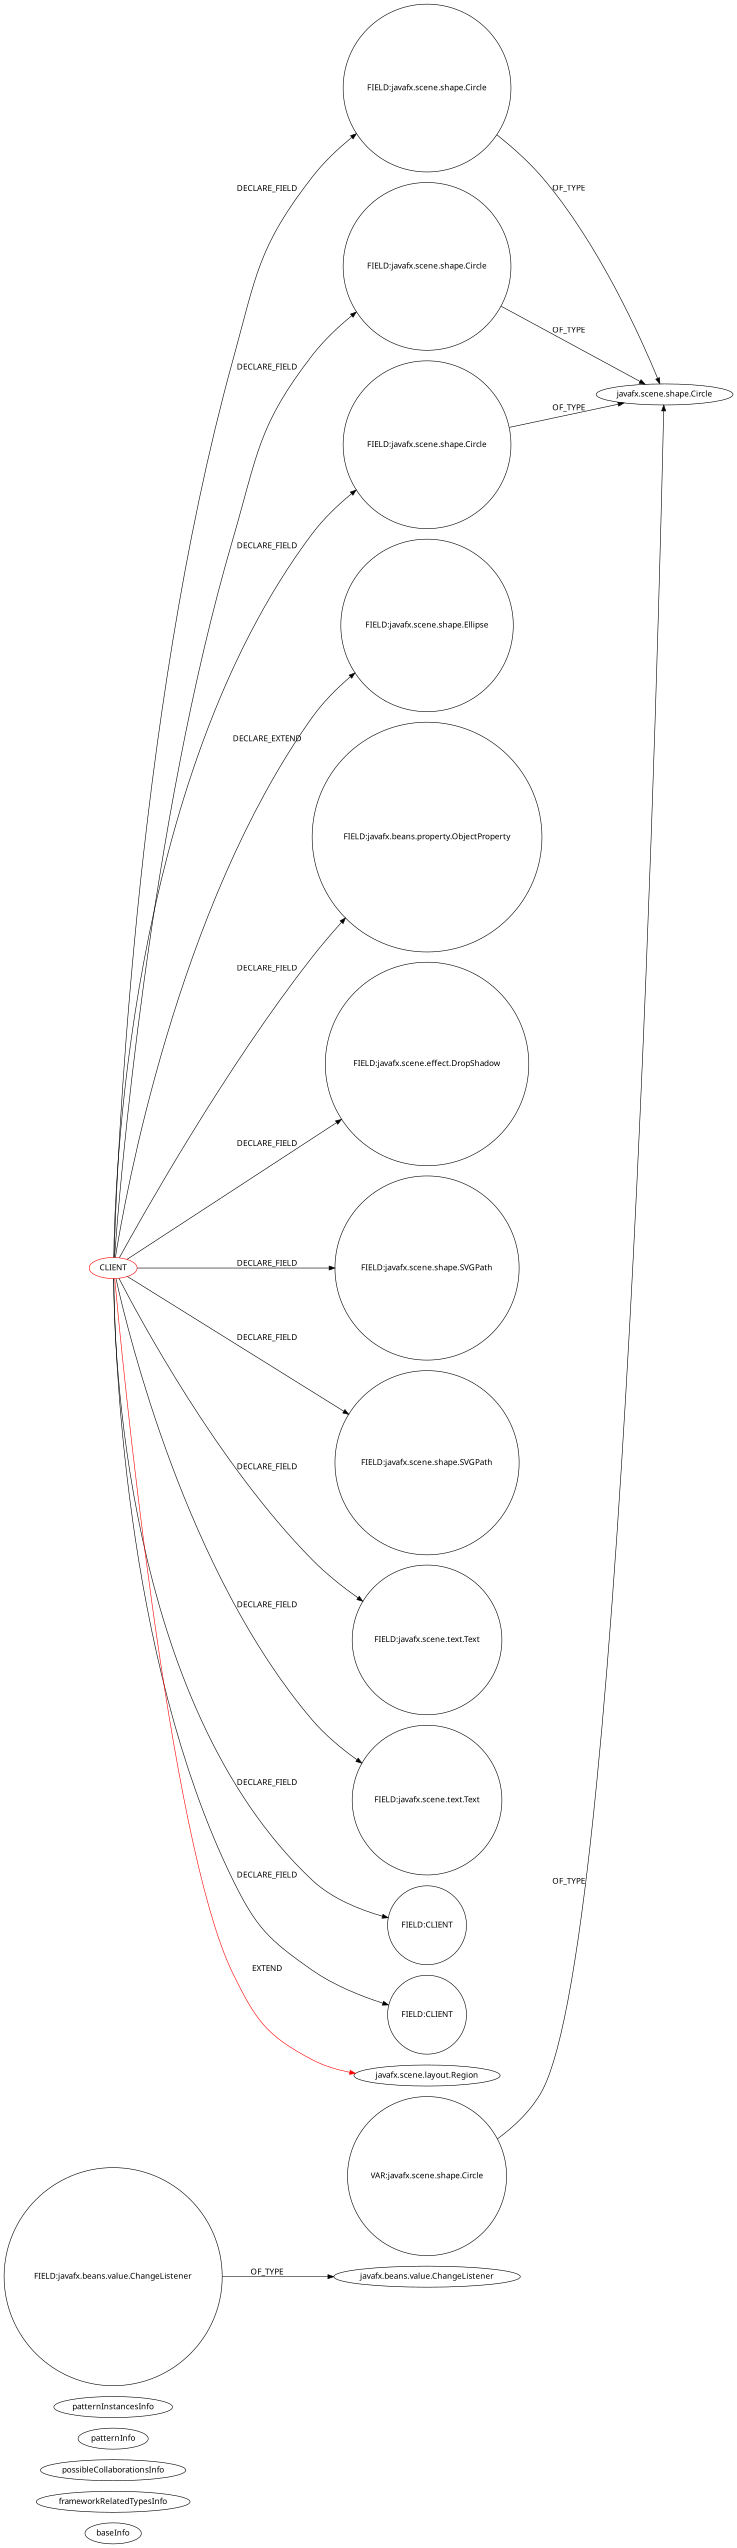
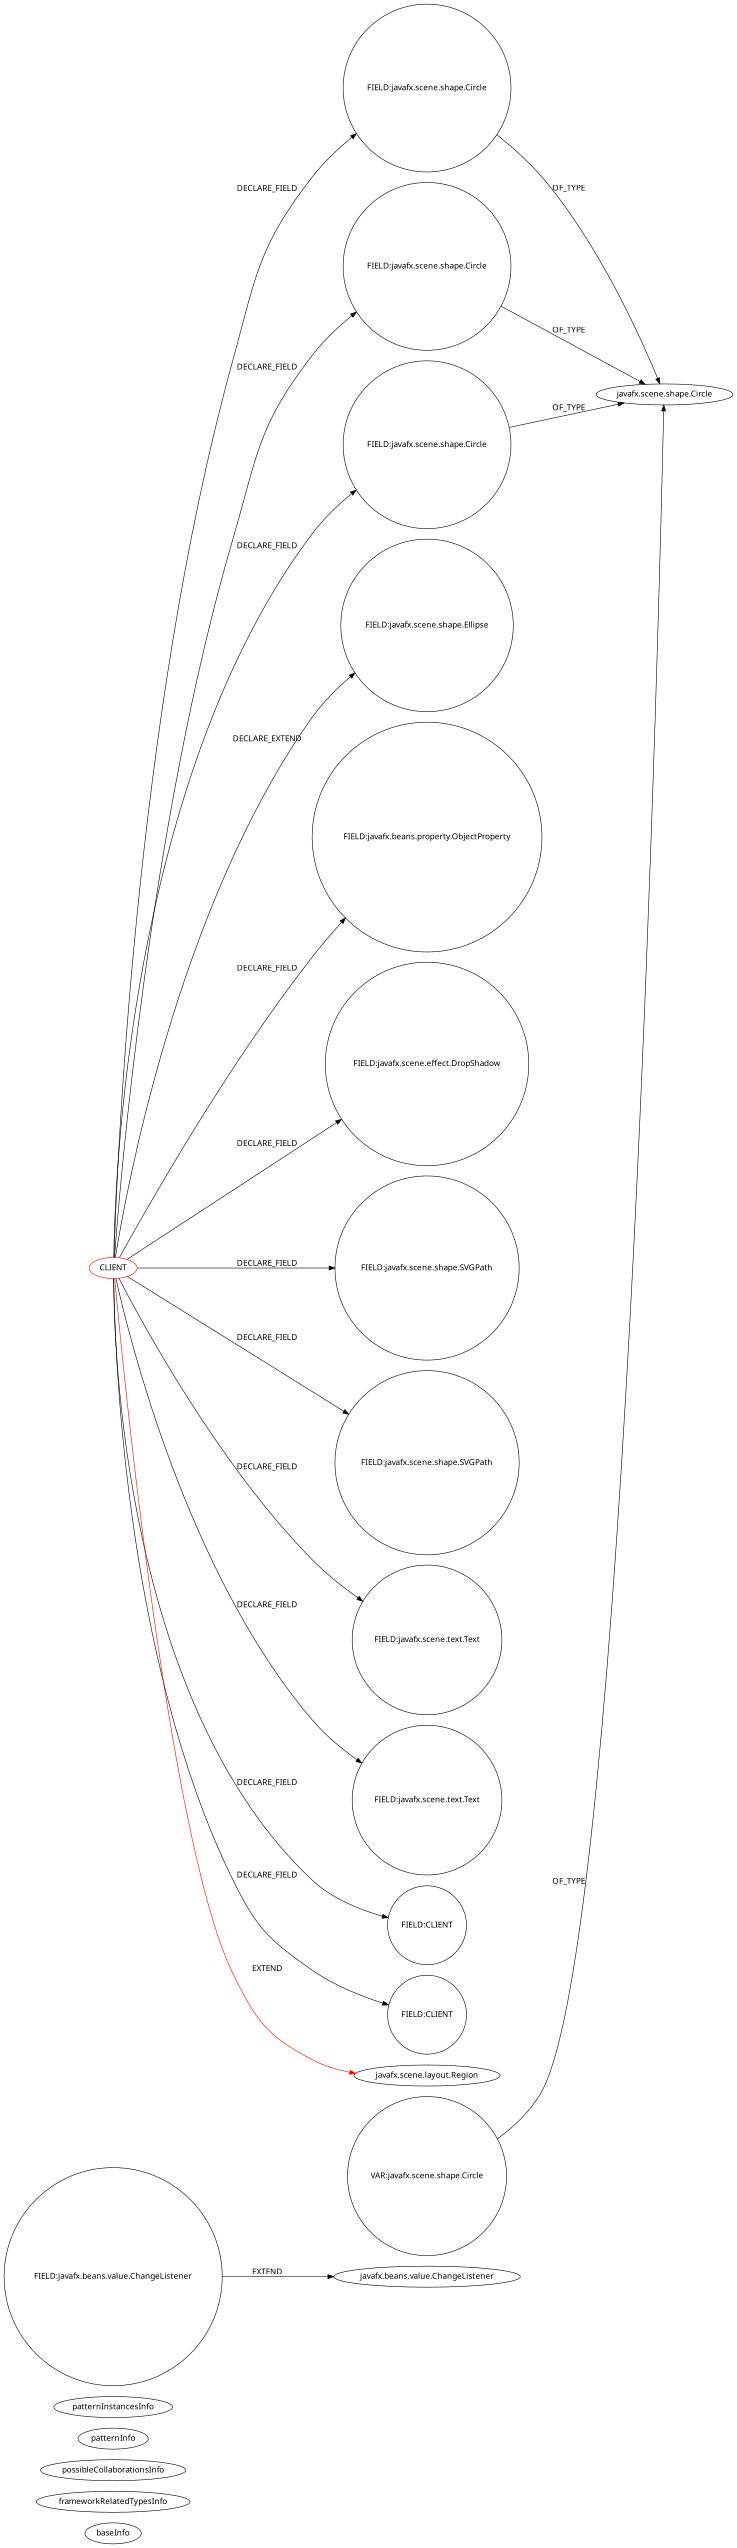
(267, 2272) -> (267, 2272)
